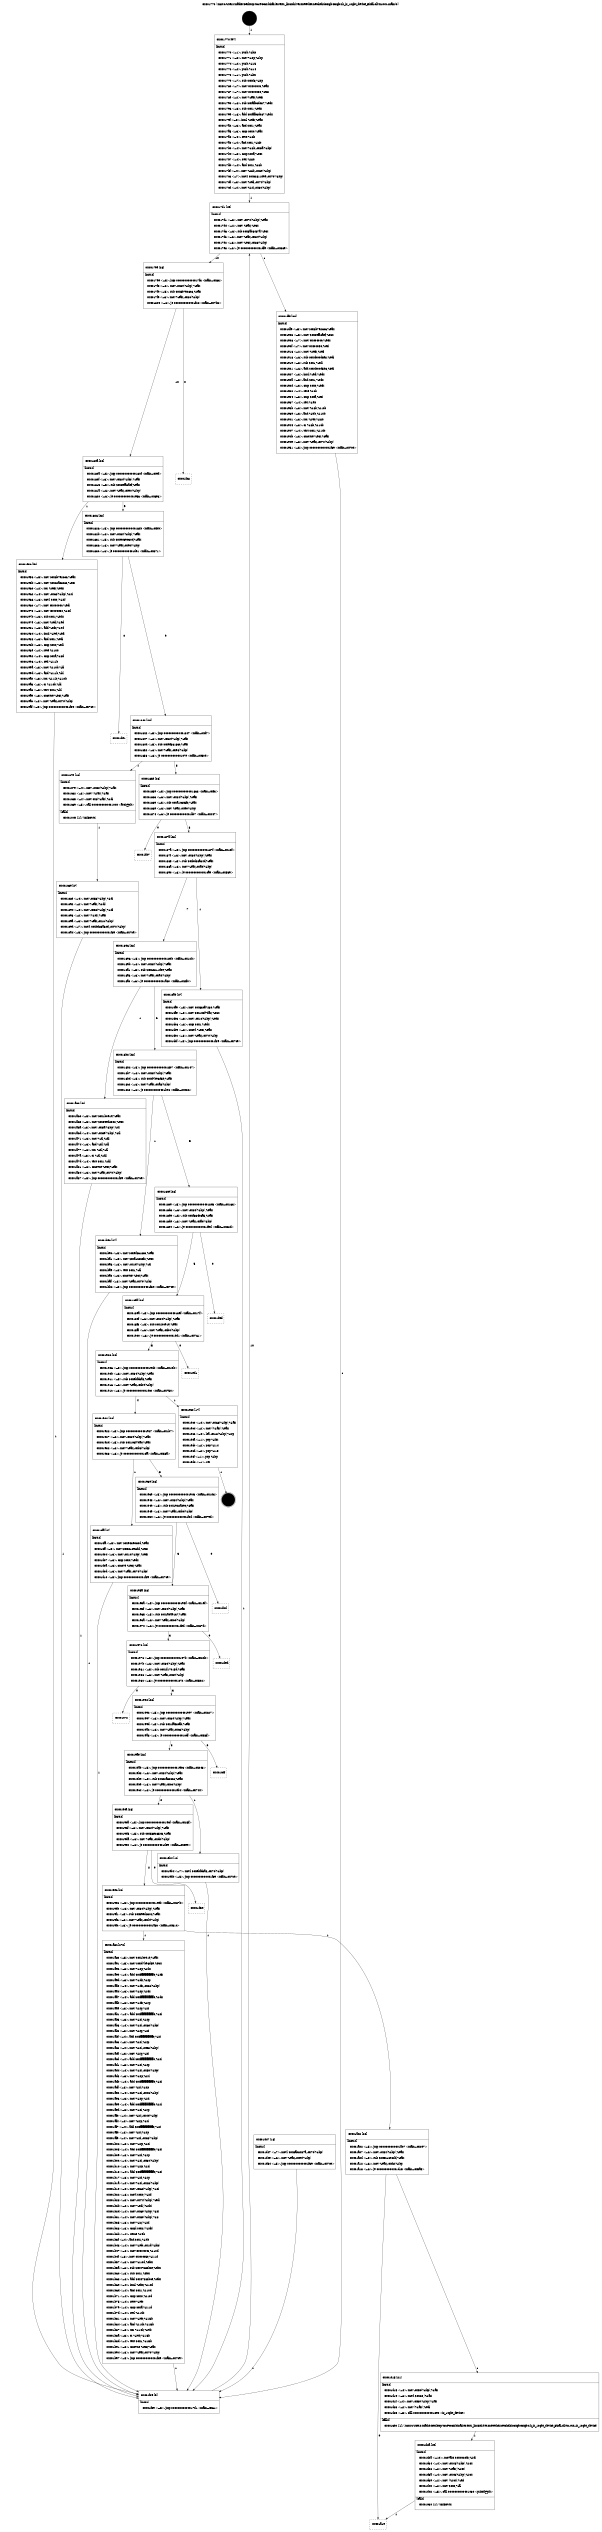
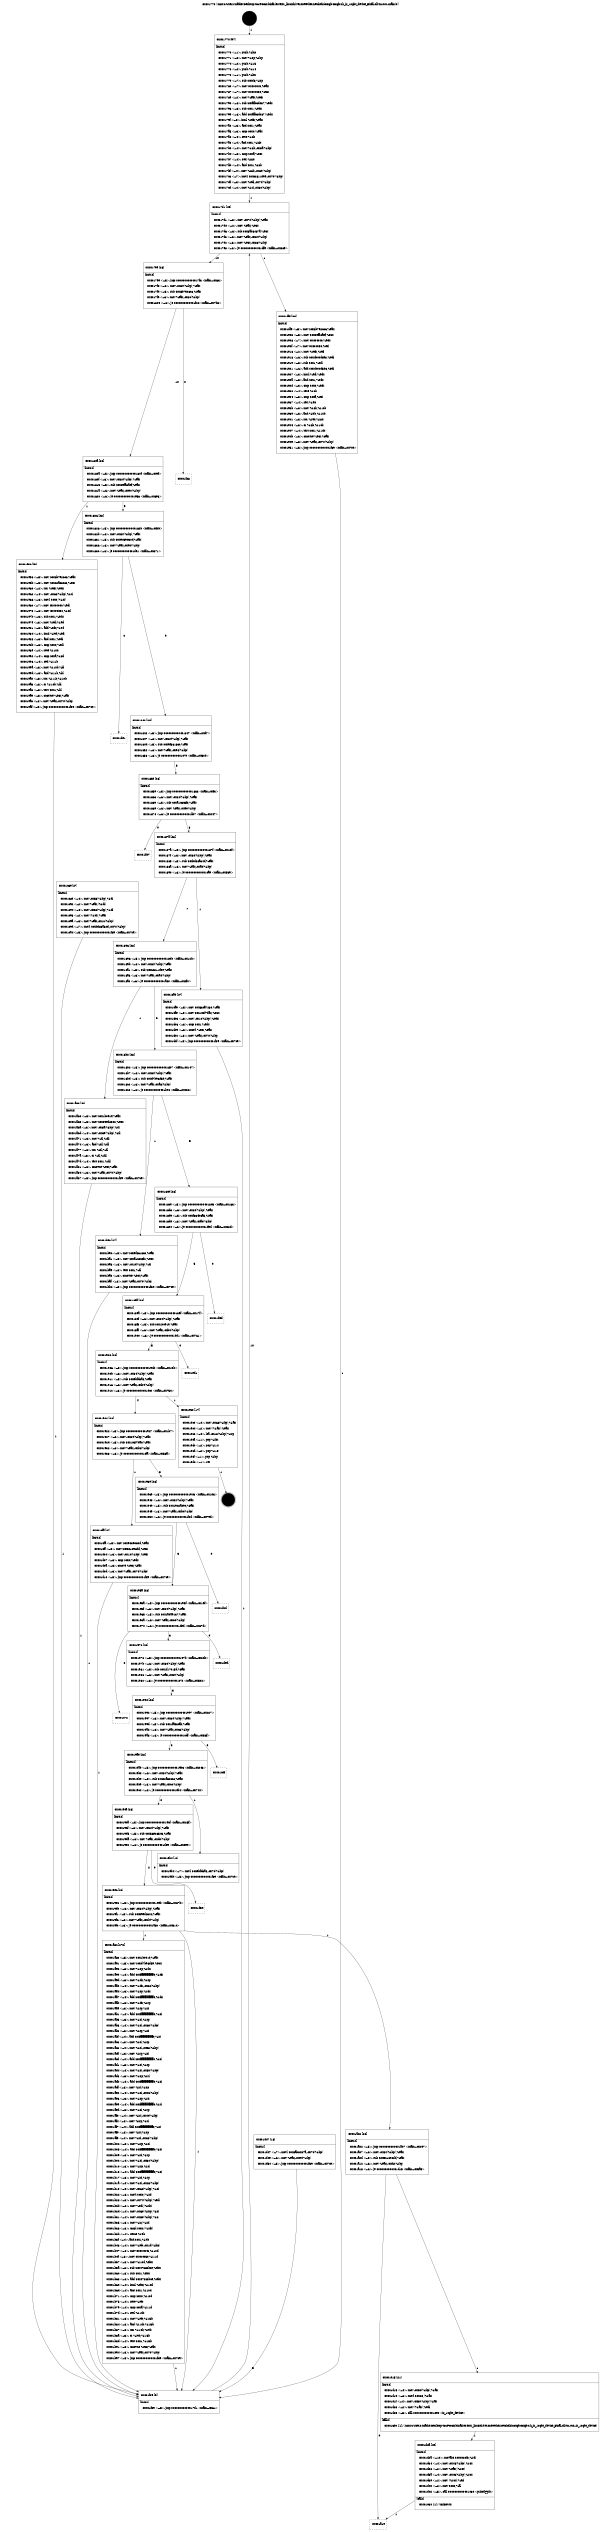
(97, 797) -> none
(129, 1698) -> (115, 1670)
(220, 2137) -> (195, 2159)
(253, 2368) -> (253, 2368)
